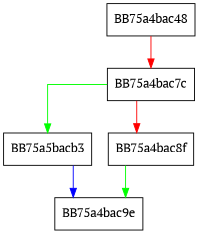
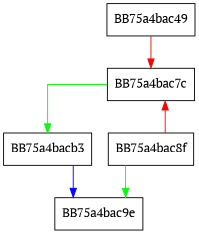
(151, 20) -> (151, 20)
(137, 112) -> (165, 121)
(48, 149) -> (48, 149)
